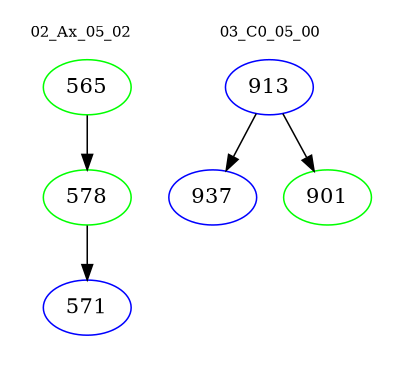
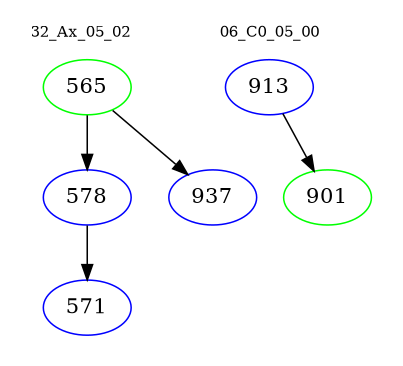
(81, 33) -> (81, 33)
(270, 33) -> (270, 33)
(245, 135) -> (133, 128)
(87, 197) -> (87, 197)
